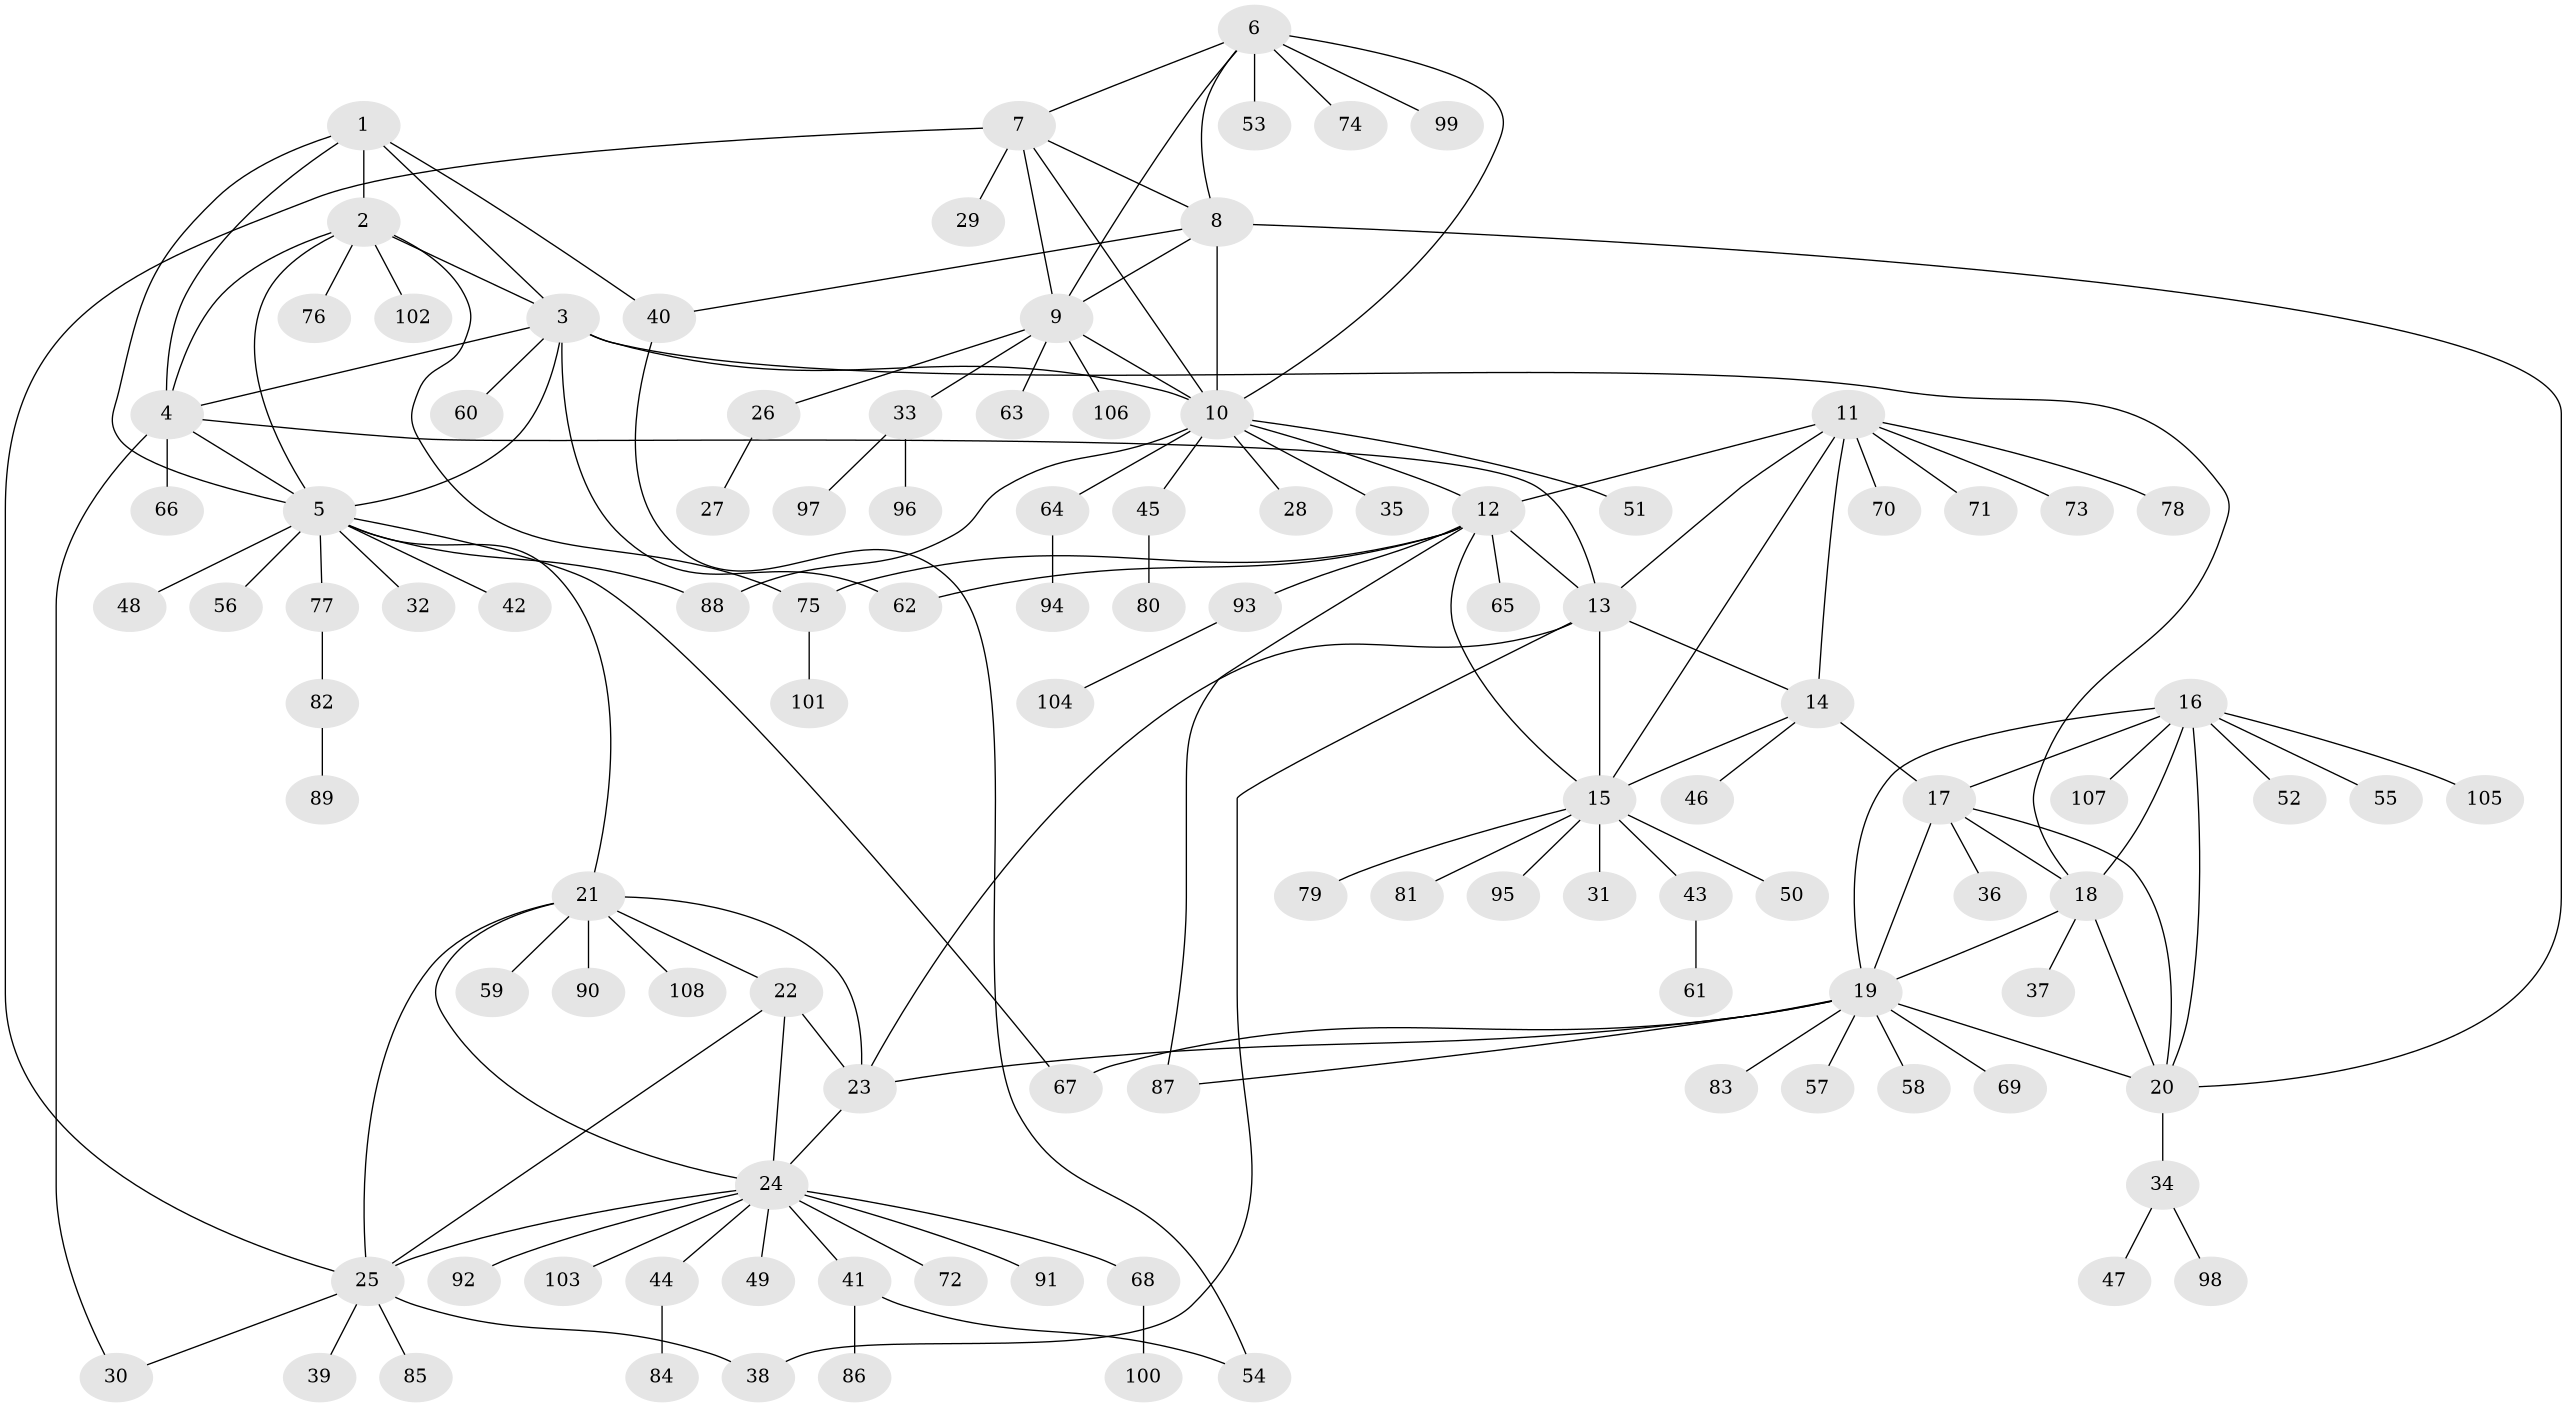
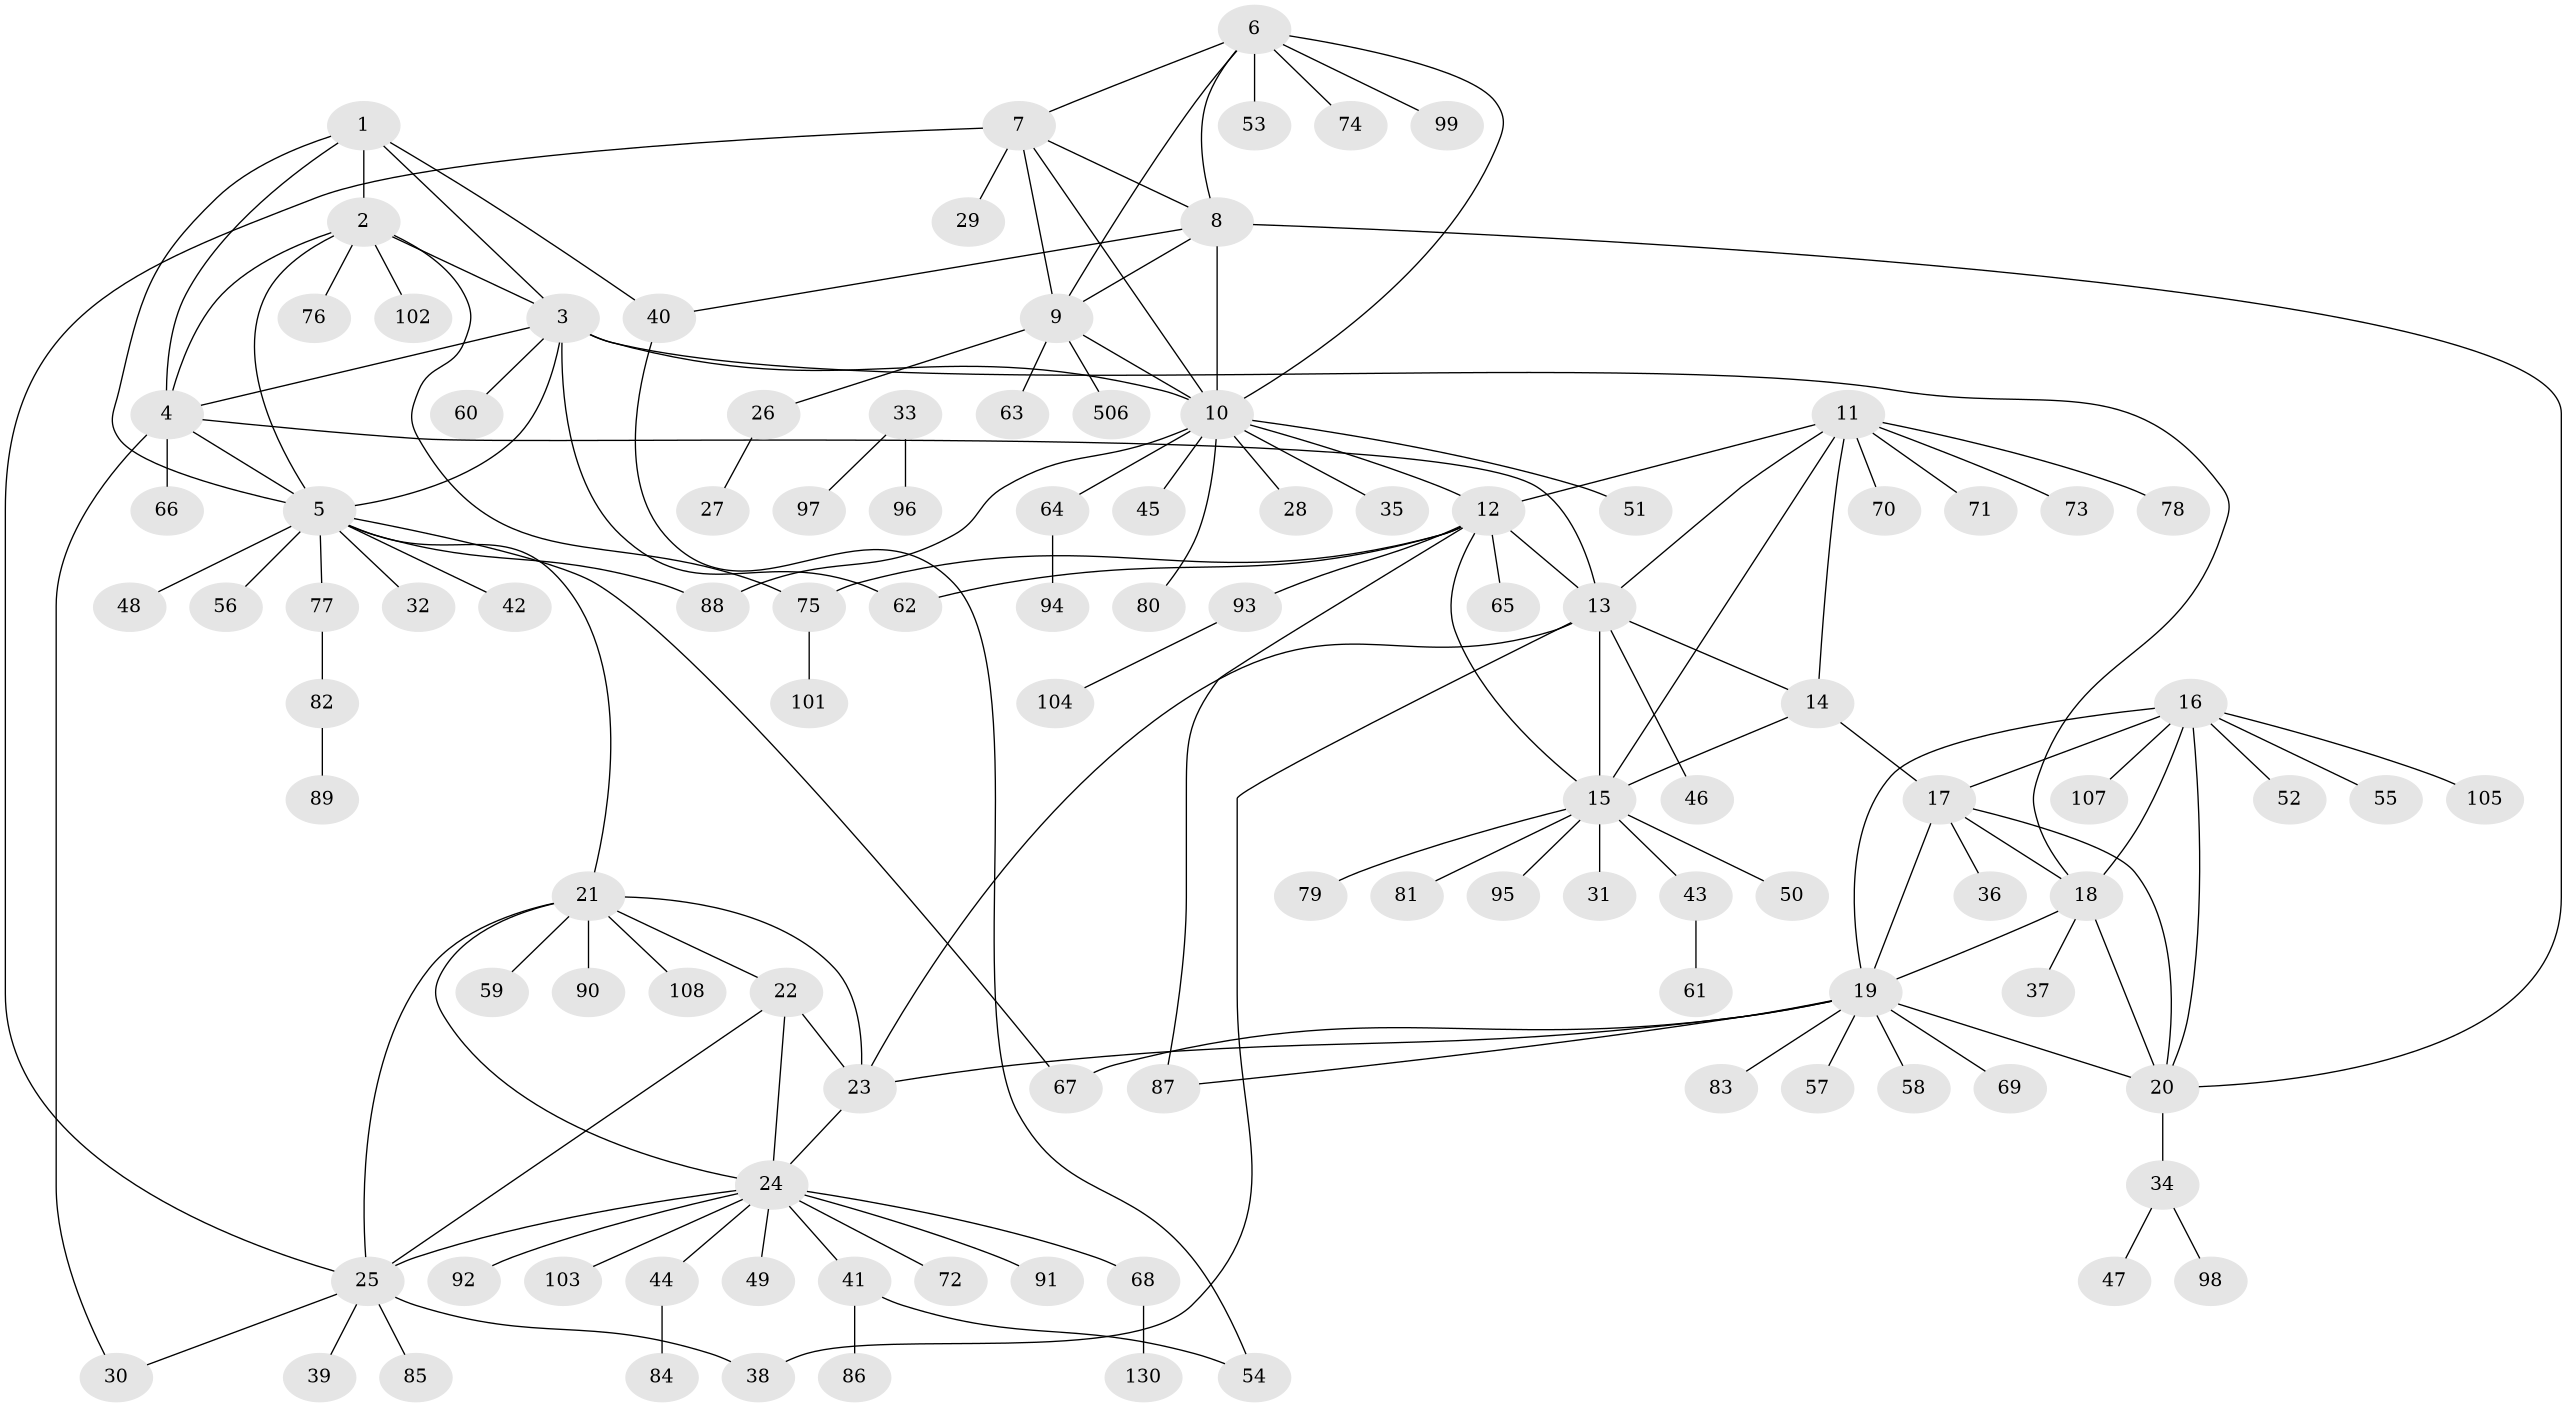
(994, 359) -> none
(1111, 415) -> (1111, 415)
(1149, 551) -> (1203, 517)
(1757, 752) -> (1648, 703)
(1144, 1378) -> (1144, 1378)
